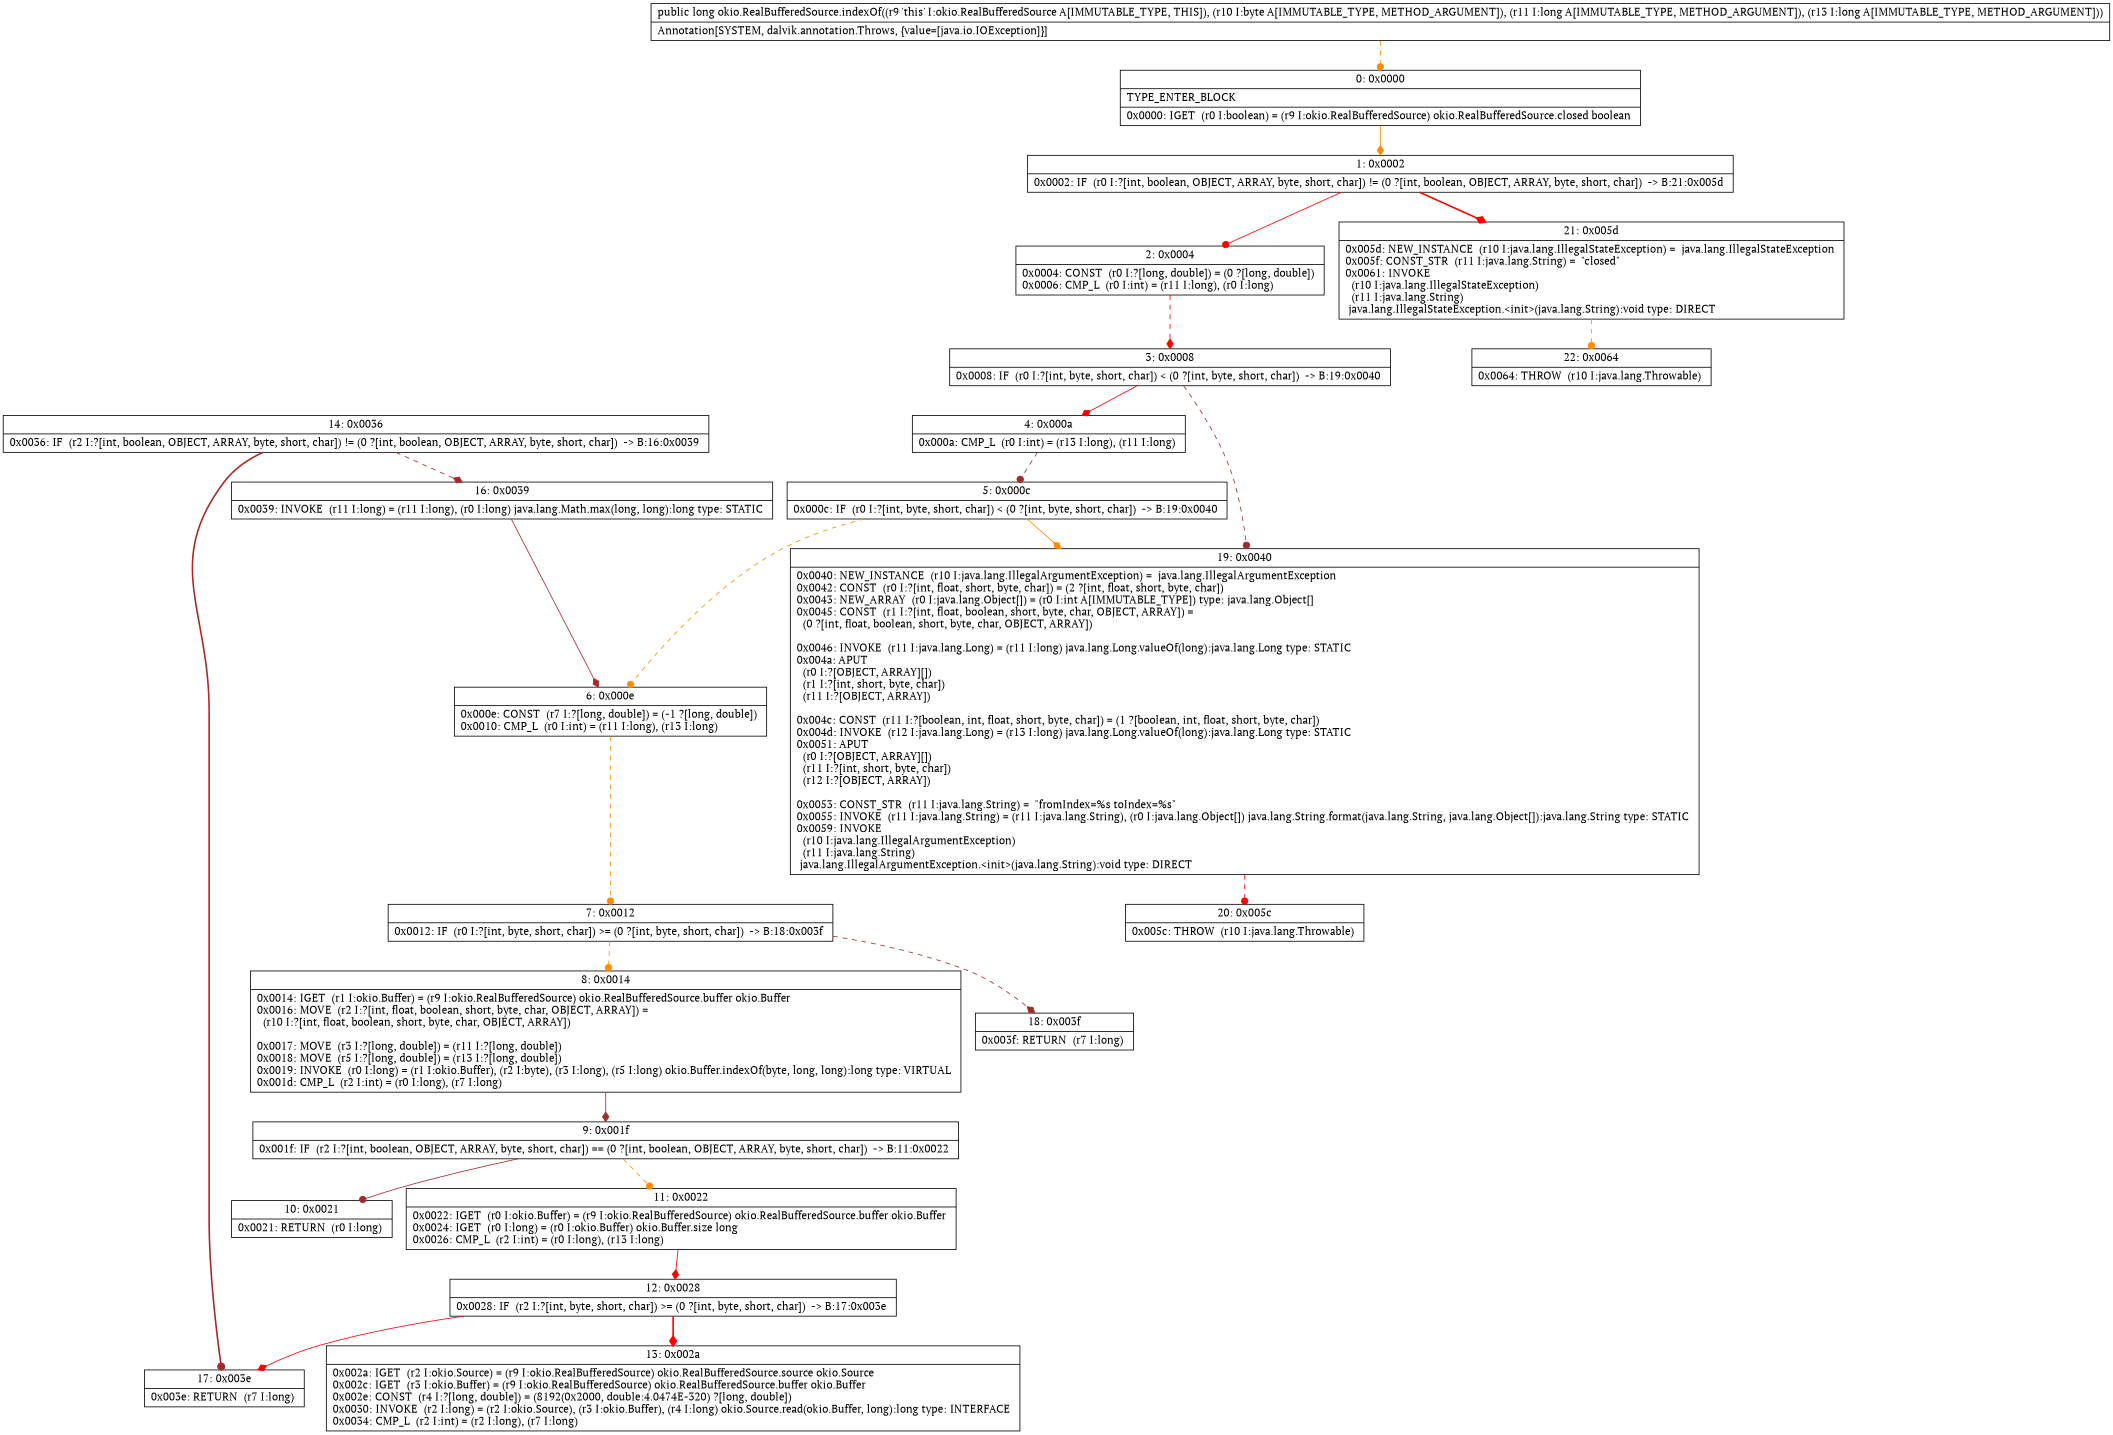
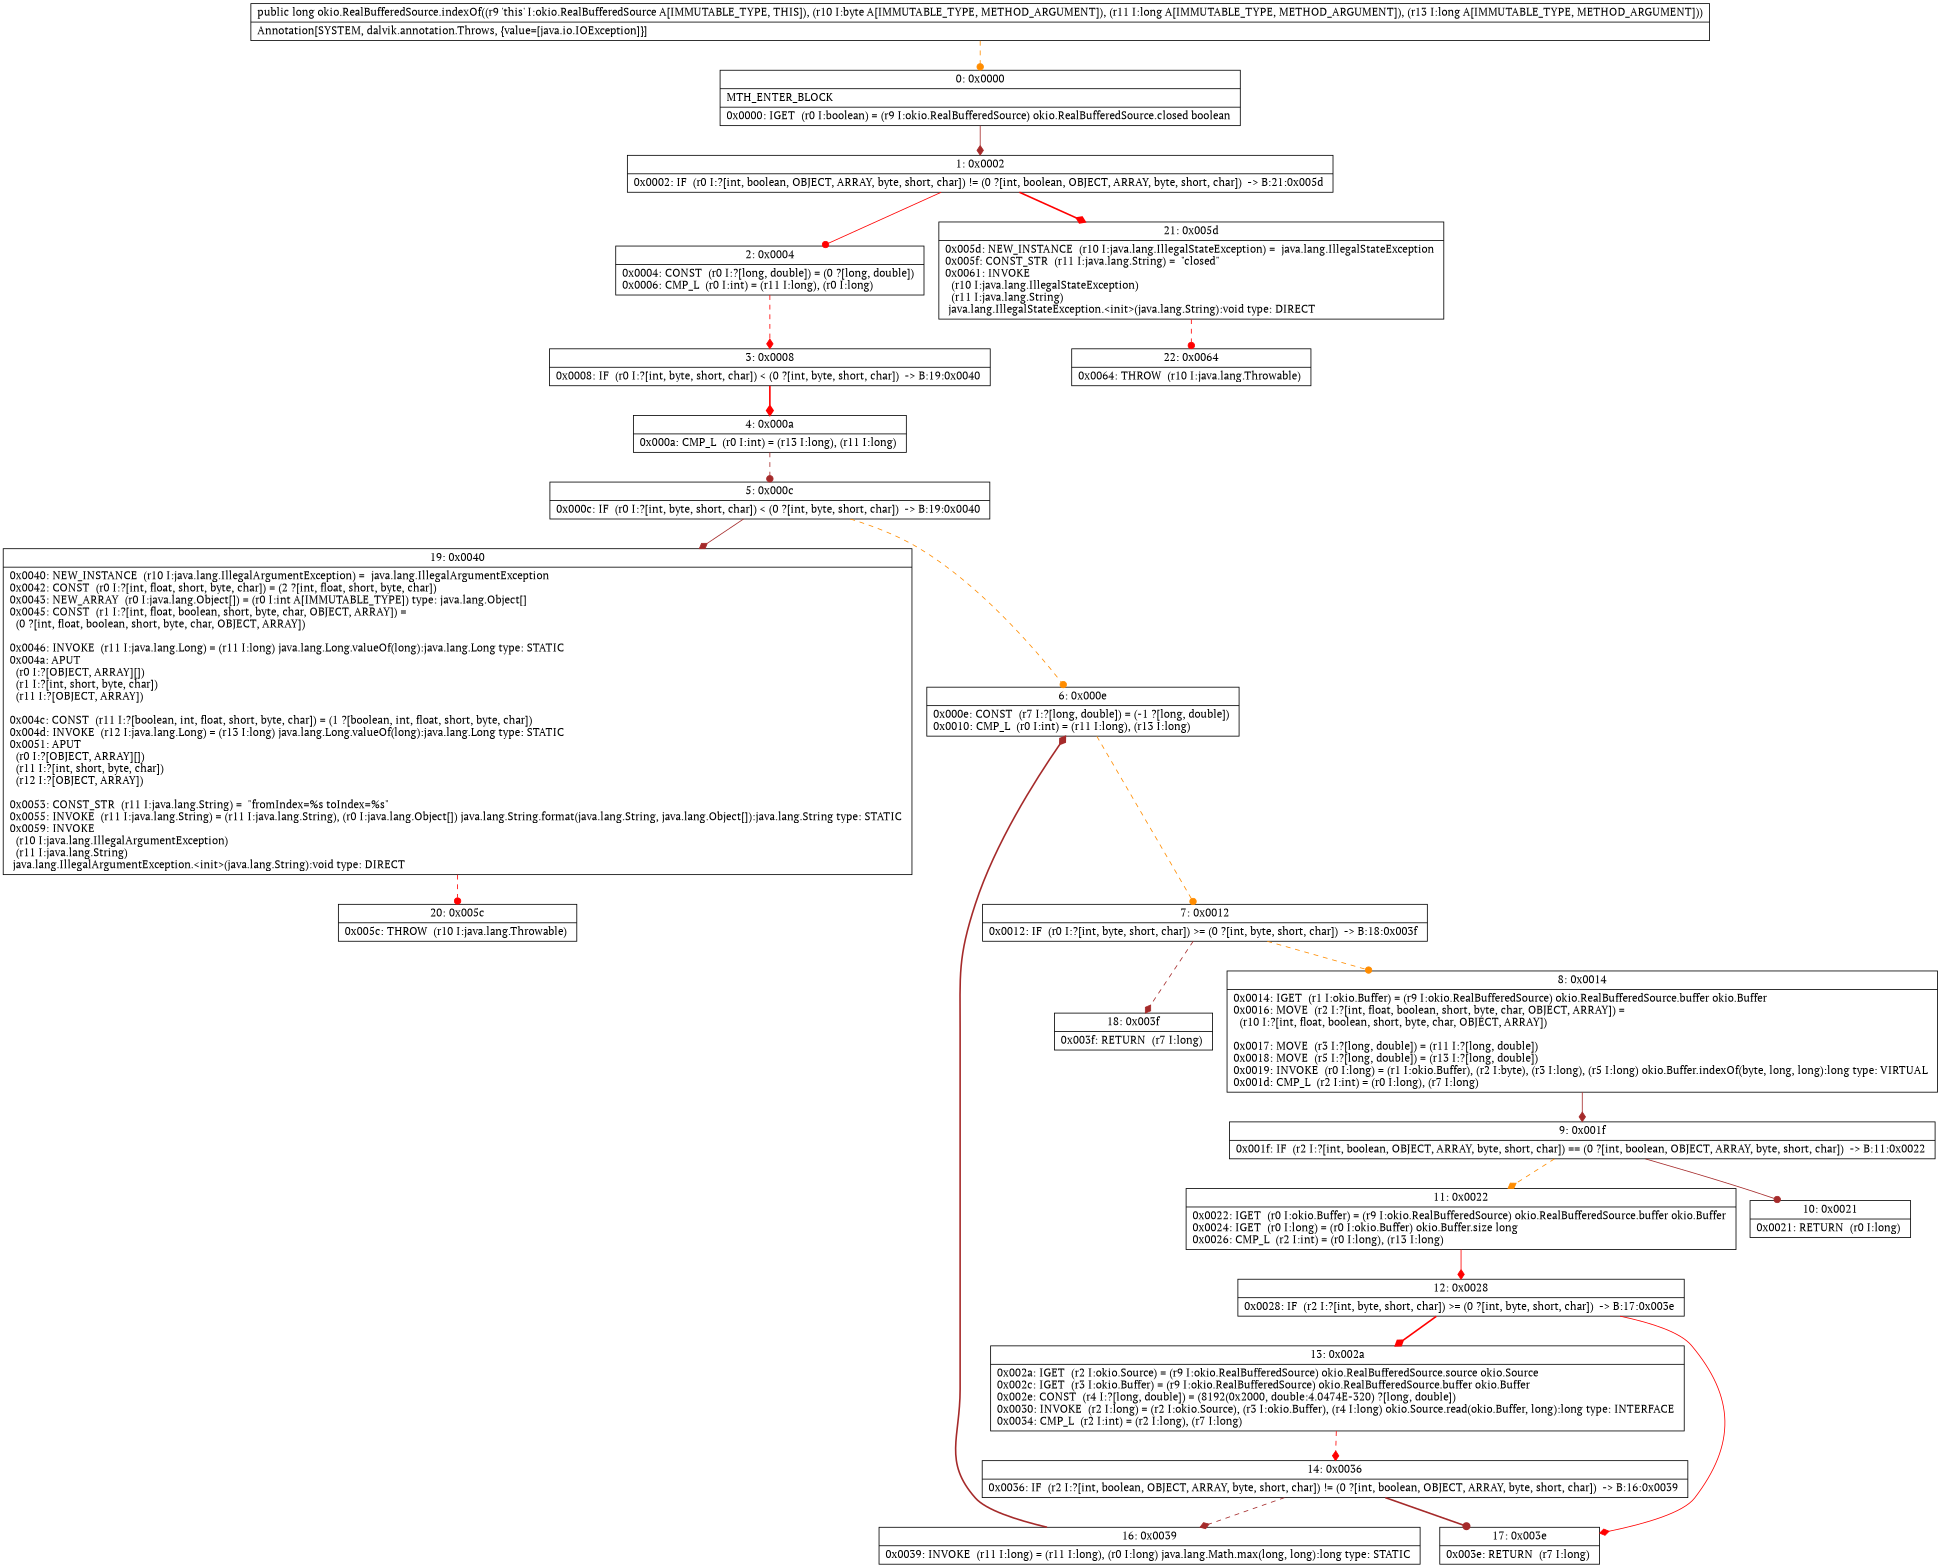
(1181, 98) -> (780, 98)
(1380, 136) -> (980, 136)
(1592, 331) -> (1191, 331)
(1114, 398) -> (770, 396)
(1226, 459) -> none
(1040, 531) -> (726, 531)
(553, 599) -> (960, 1151)
(635, 1171) -> (1535, 1171)
none -> (1336, 1441)
